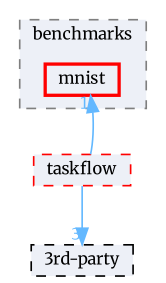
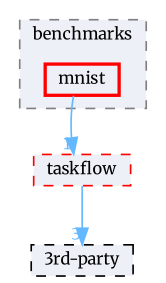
(93, 133) -> (71, 119)
